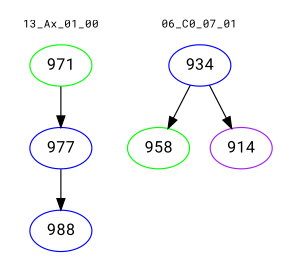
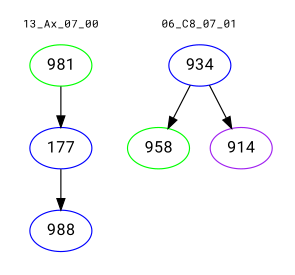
(61, 25) -> (61, 25)
(200, 25) -> (200, 25)
(61, 65) -> (61, 65)
(61, 148) -> (61, 148)
